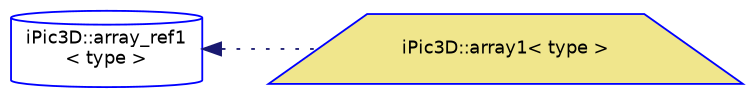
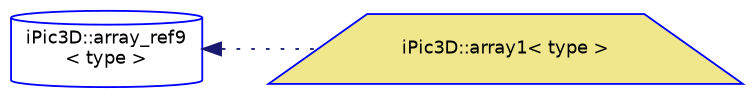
(107, 49) -> (107, 49)
